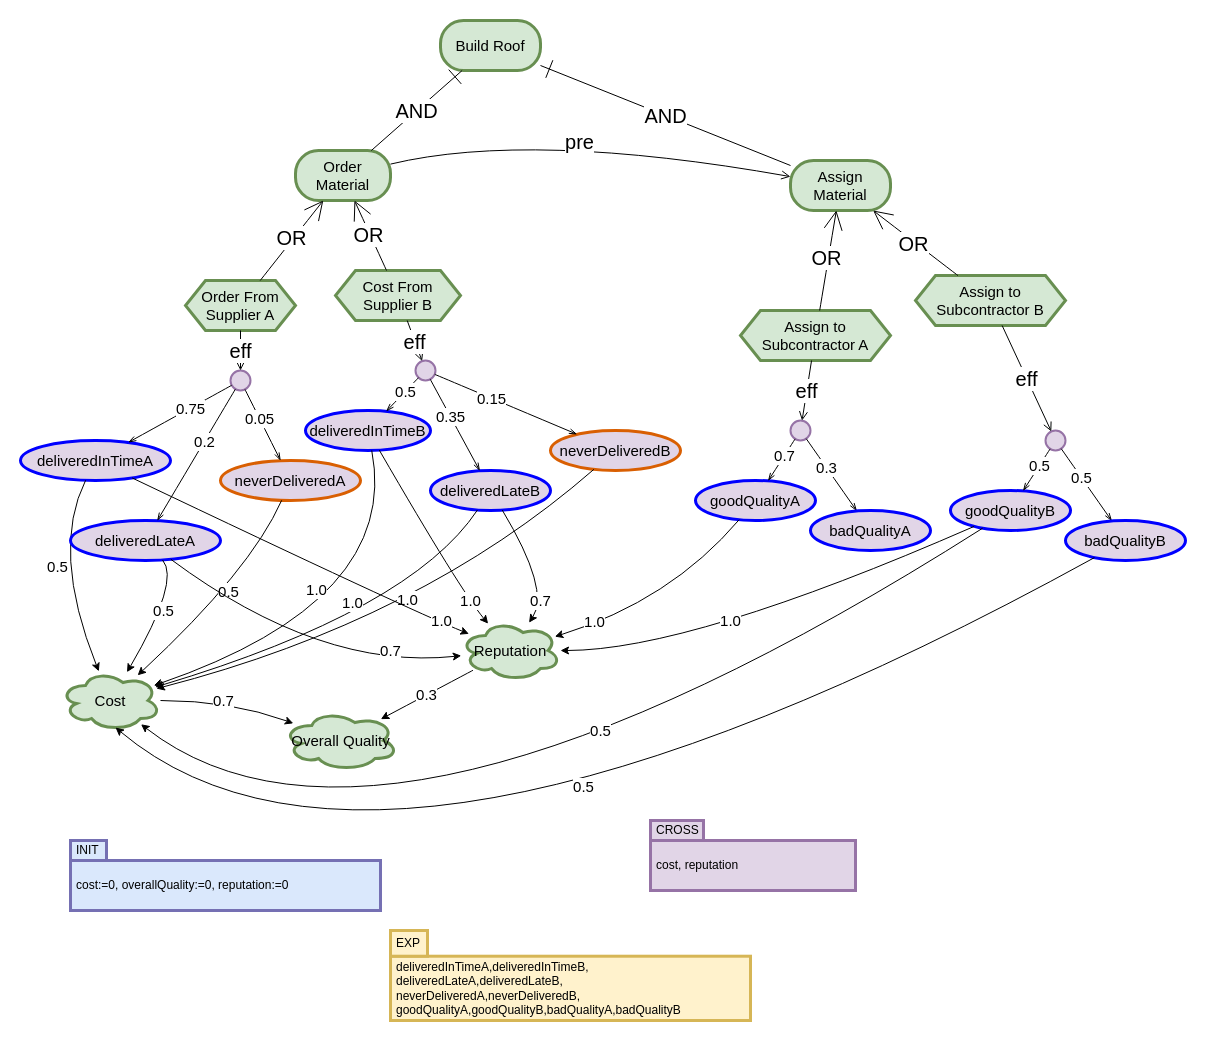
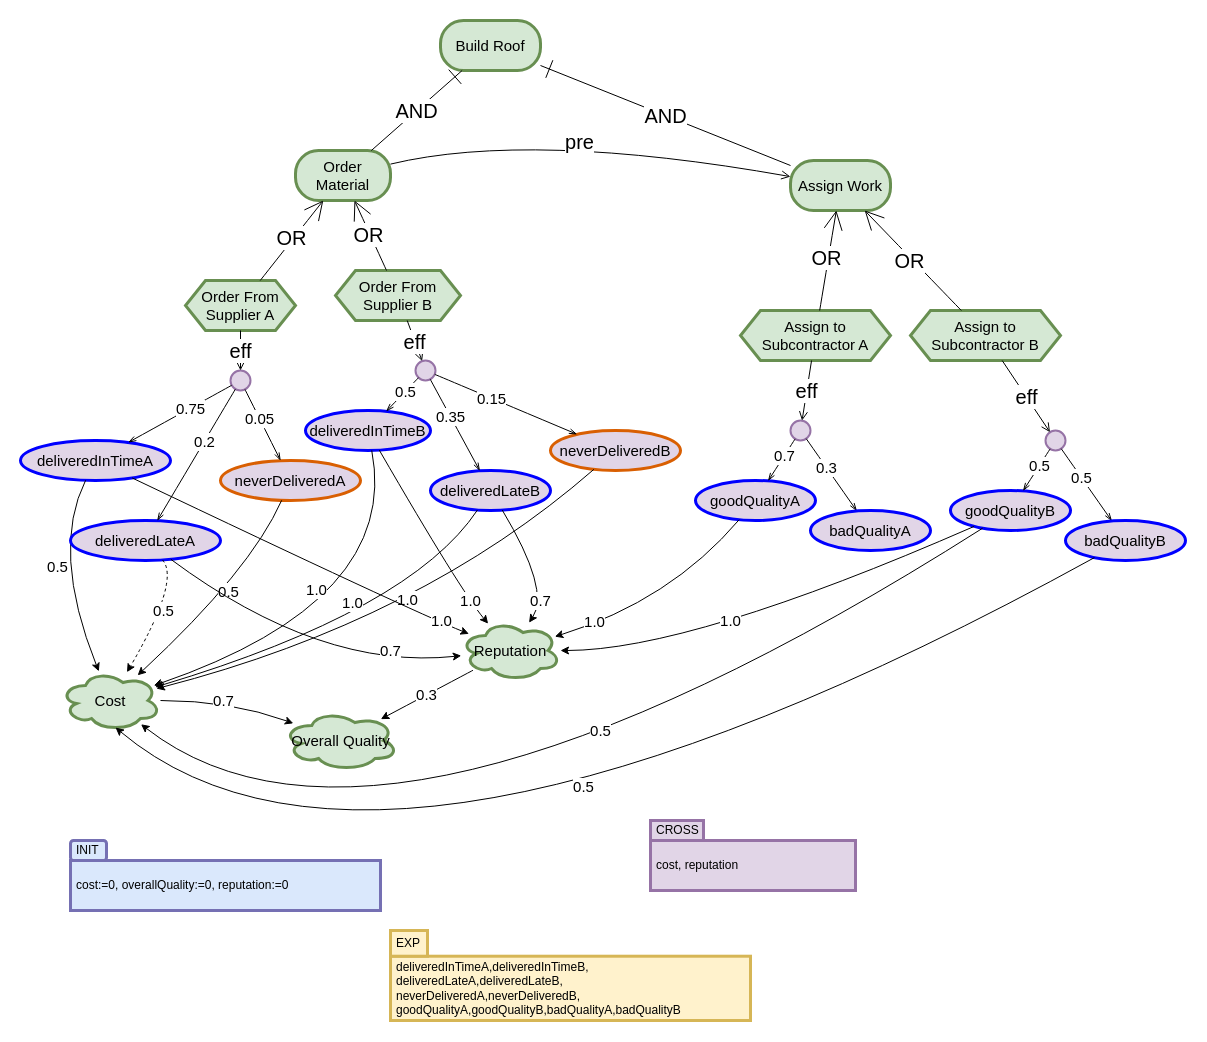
(841, 186) -> (841, 186)
(398, 296) -> (398, 296)
(991, 301) -> (986, 336)
(144, 642) -> (144, 642)
(89, 851) -> (89, 851)
